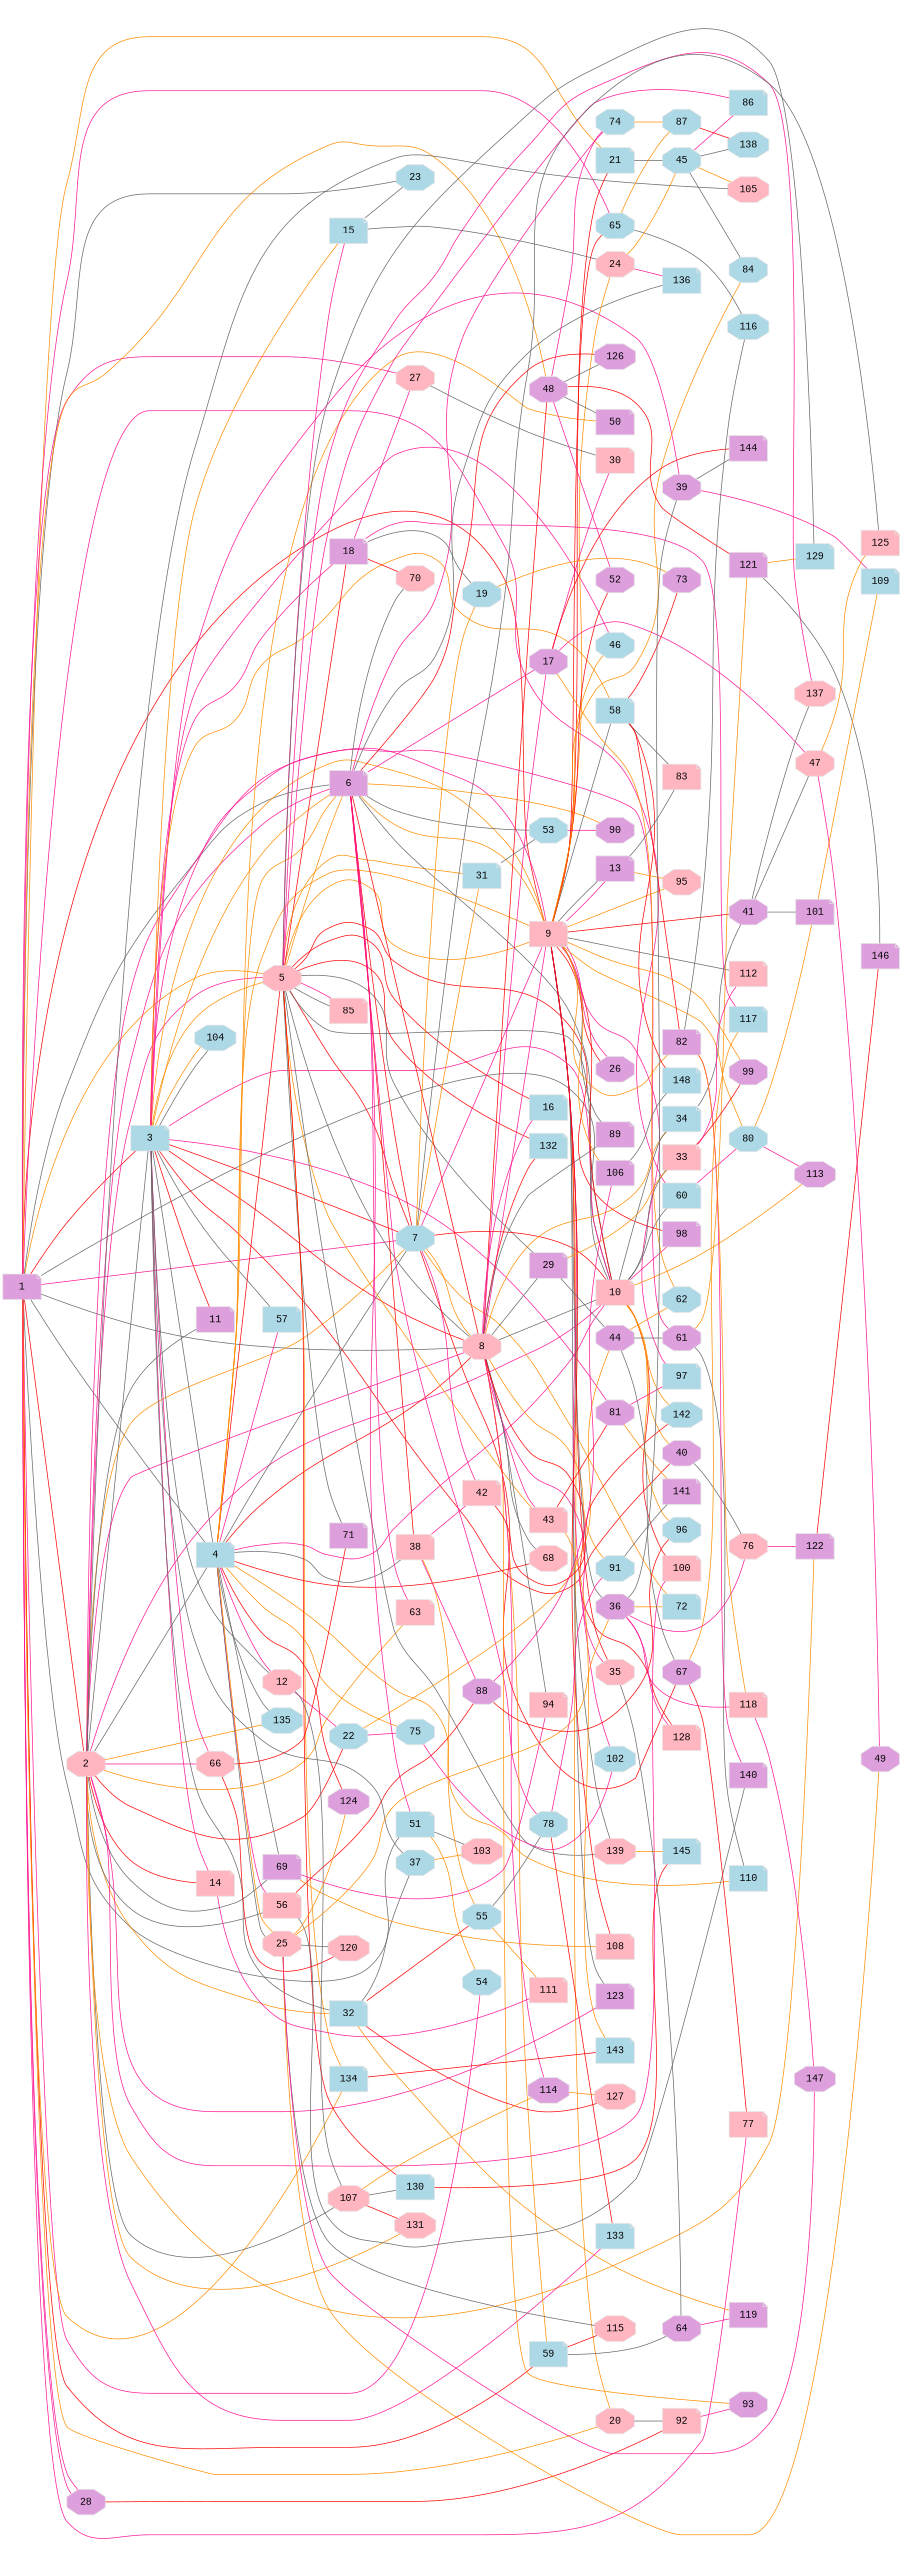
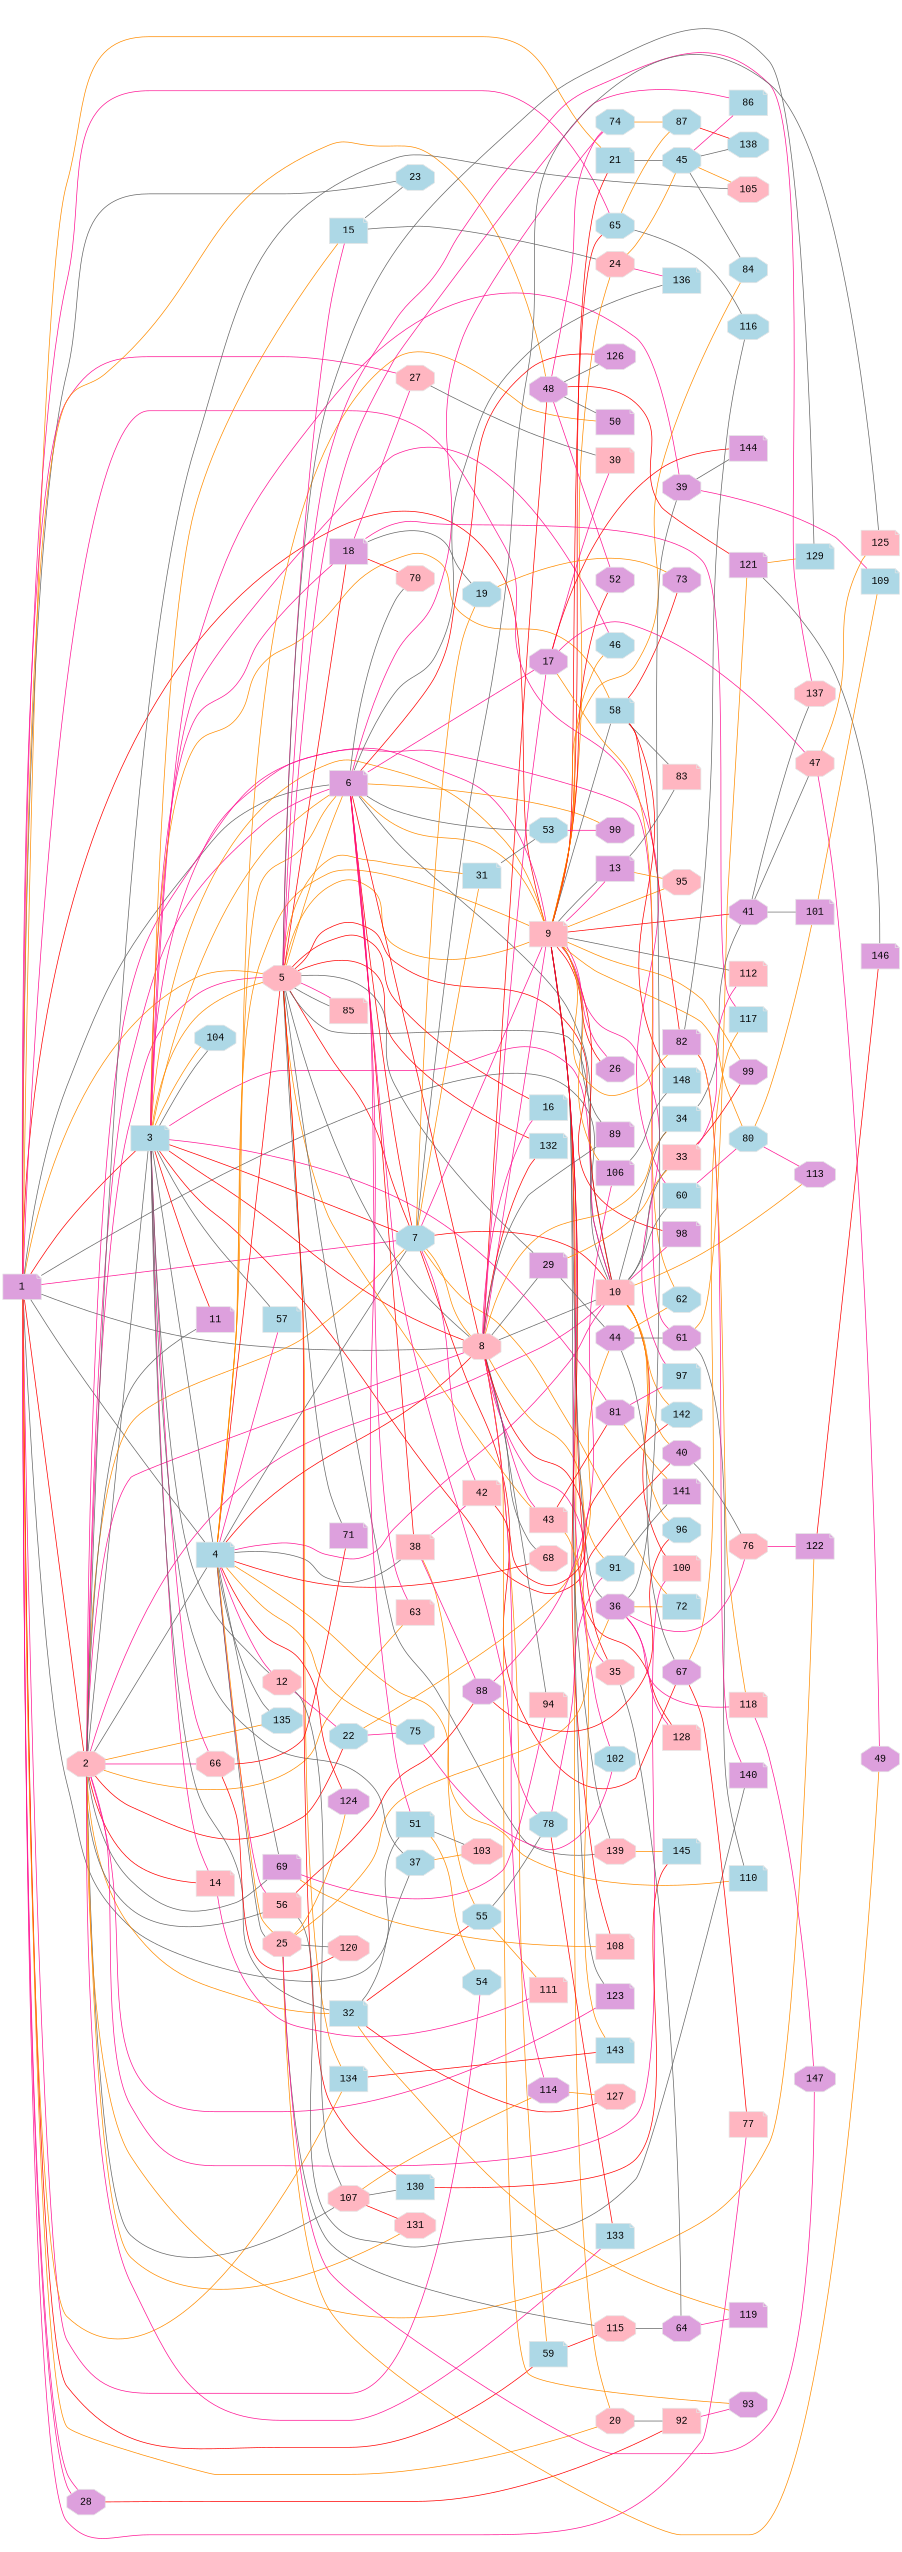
(618, 2351) -> (649, 2329)
